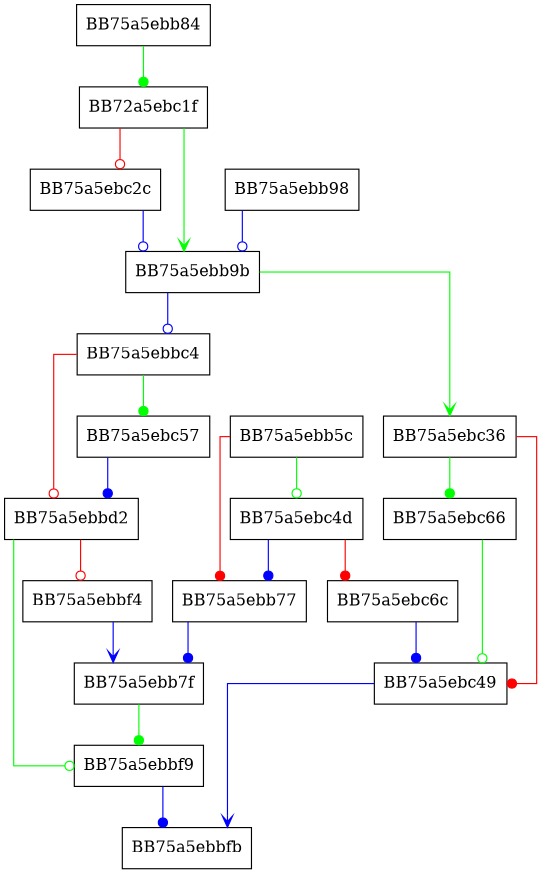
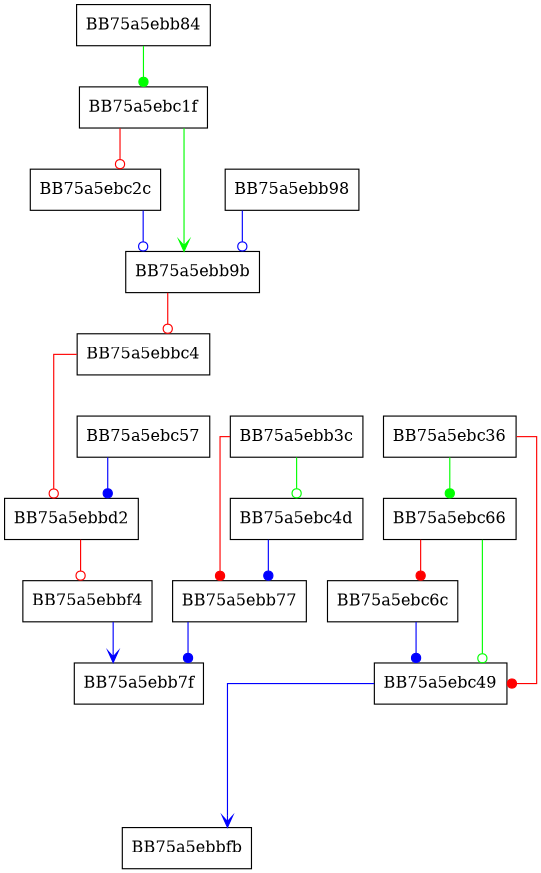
(143, 107) -> (143, 107)
(421, 272) -> none
(168, 308) -> (168, 308)
(143, 391) -> none
(297, 437) -> (297, 437)
(345, 555) -> (421, 555)
(139, 766) -> none
